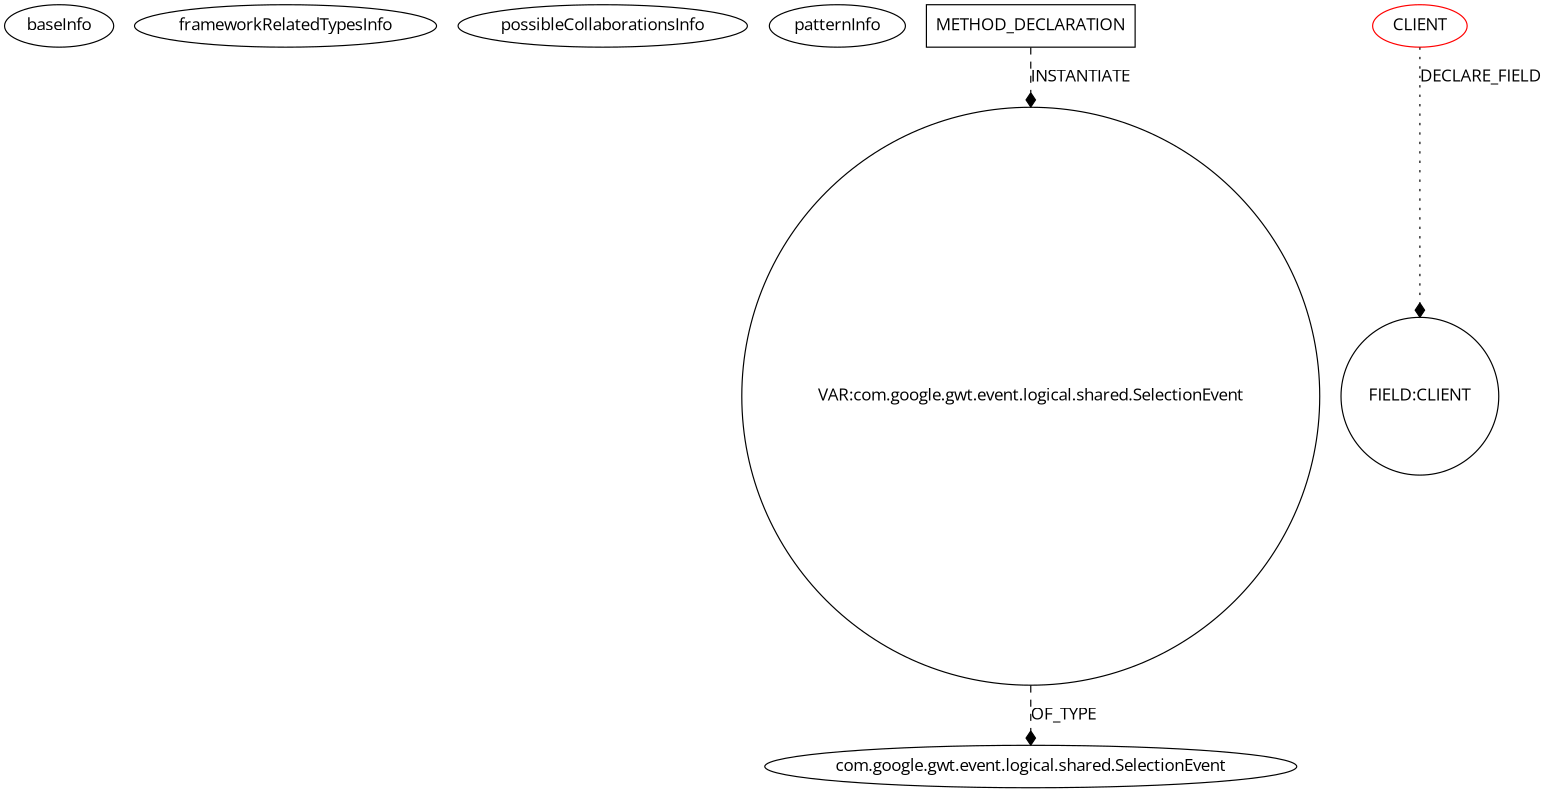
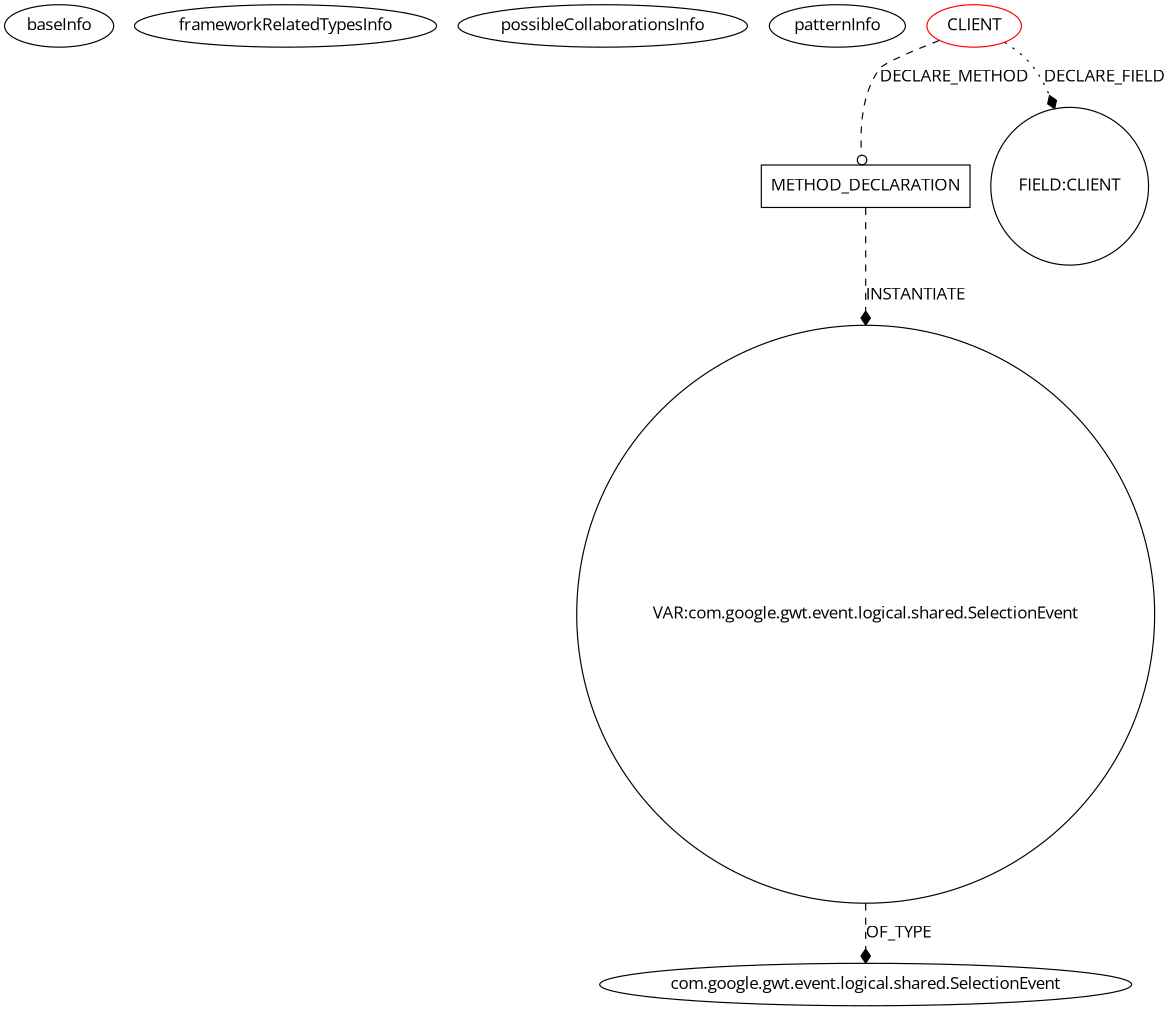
none -> (873, 79)
